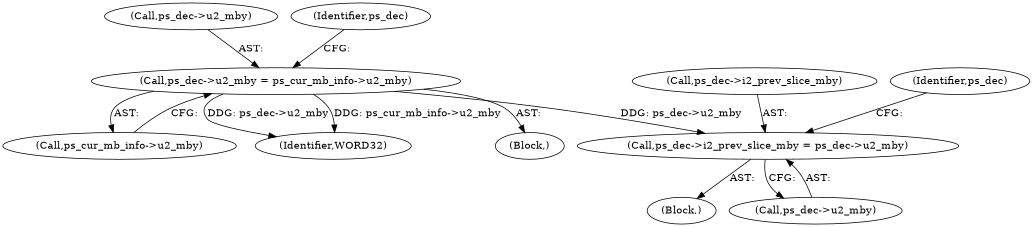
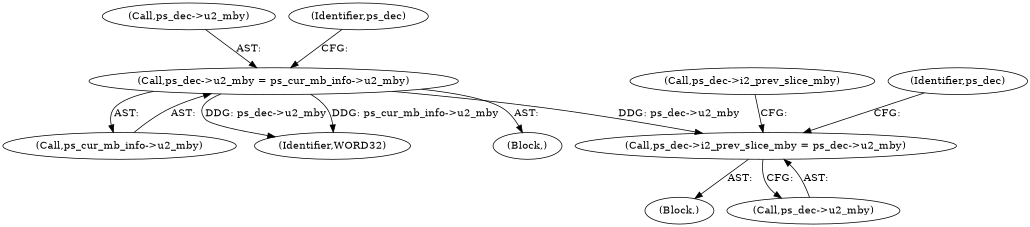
(186, 114) -> (185, 114)
(777, 114) -> (776, 114)
